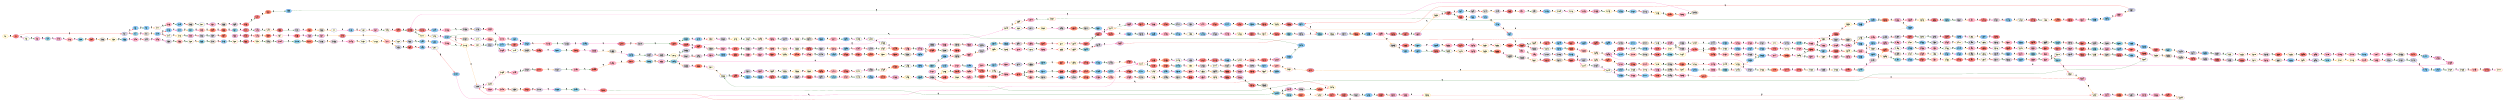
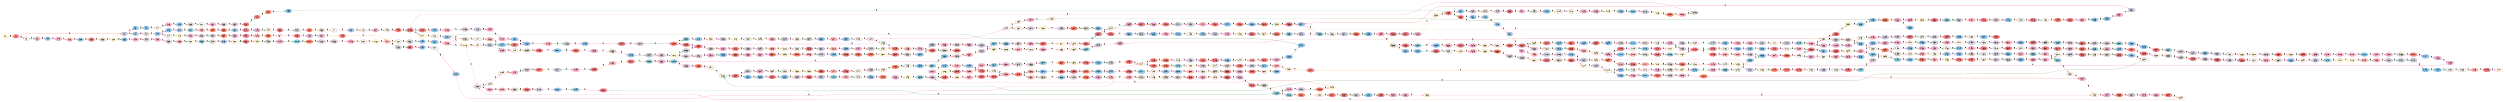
none -> (229, 36)
(889, 77) -> none
